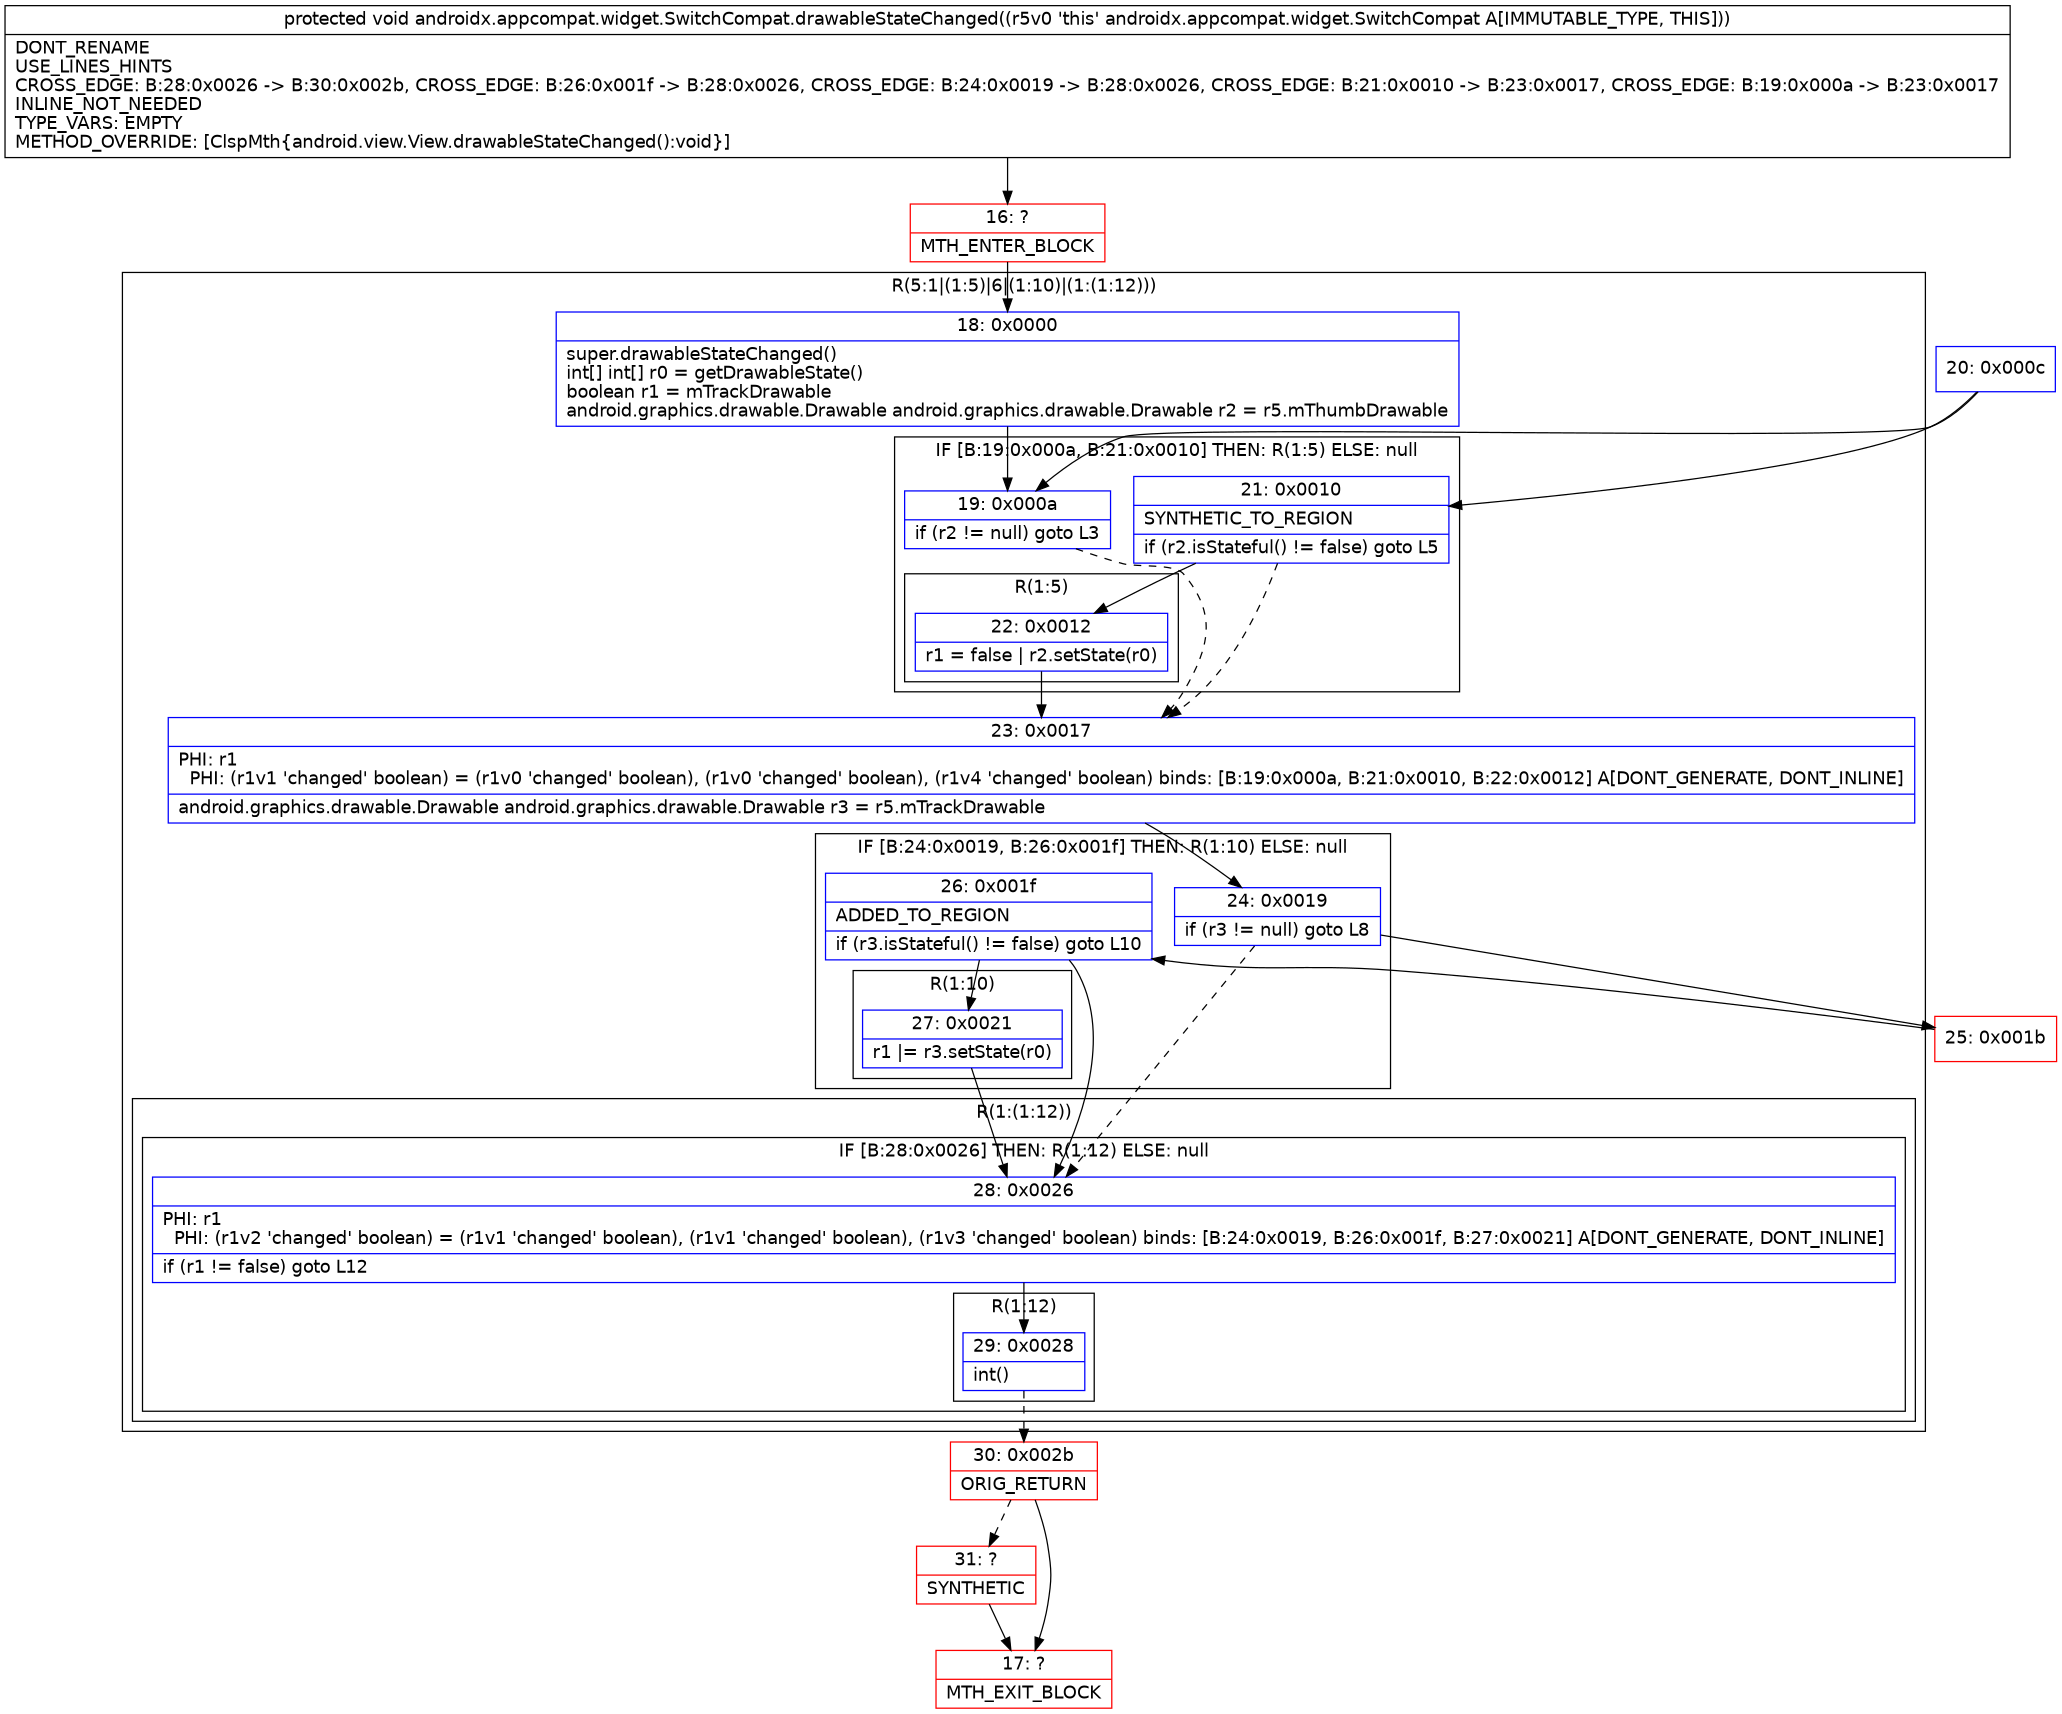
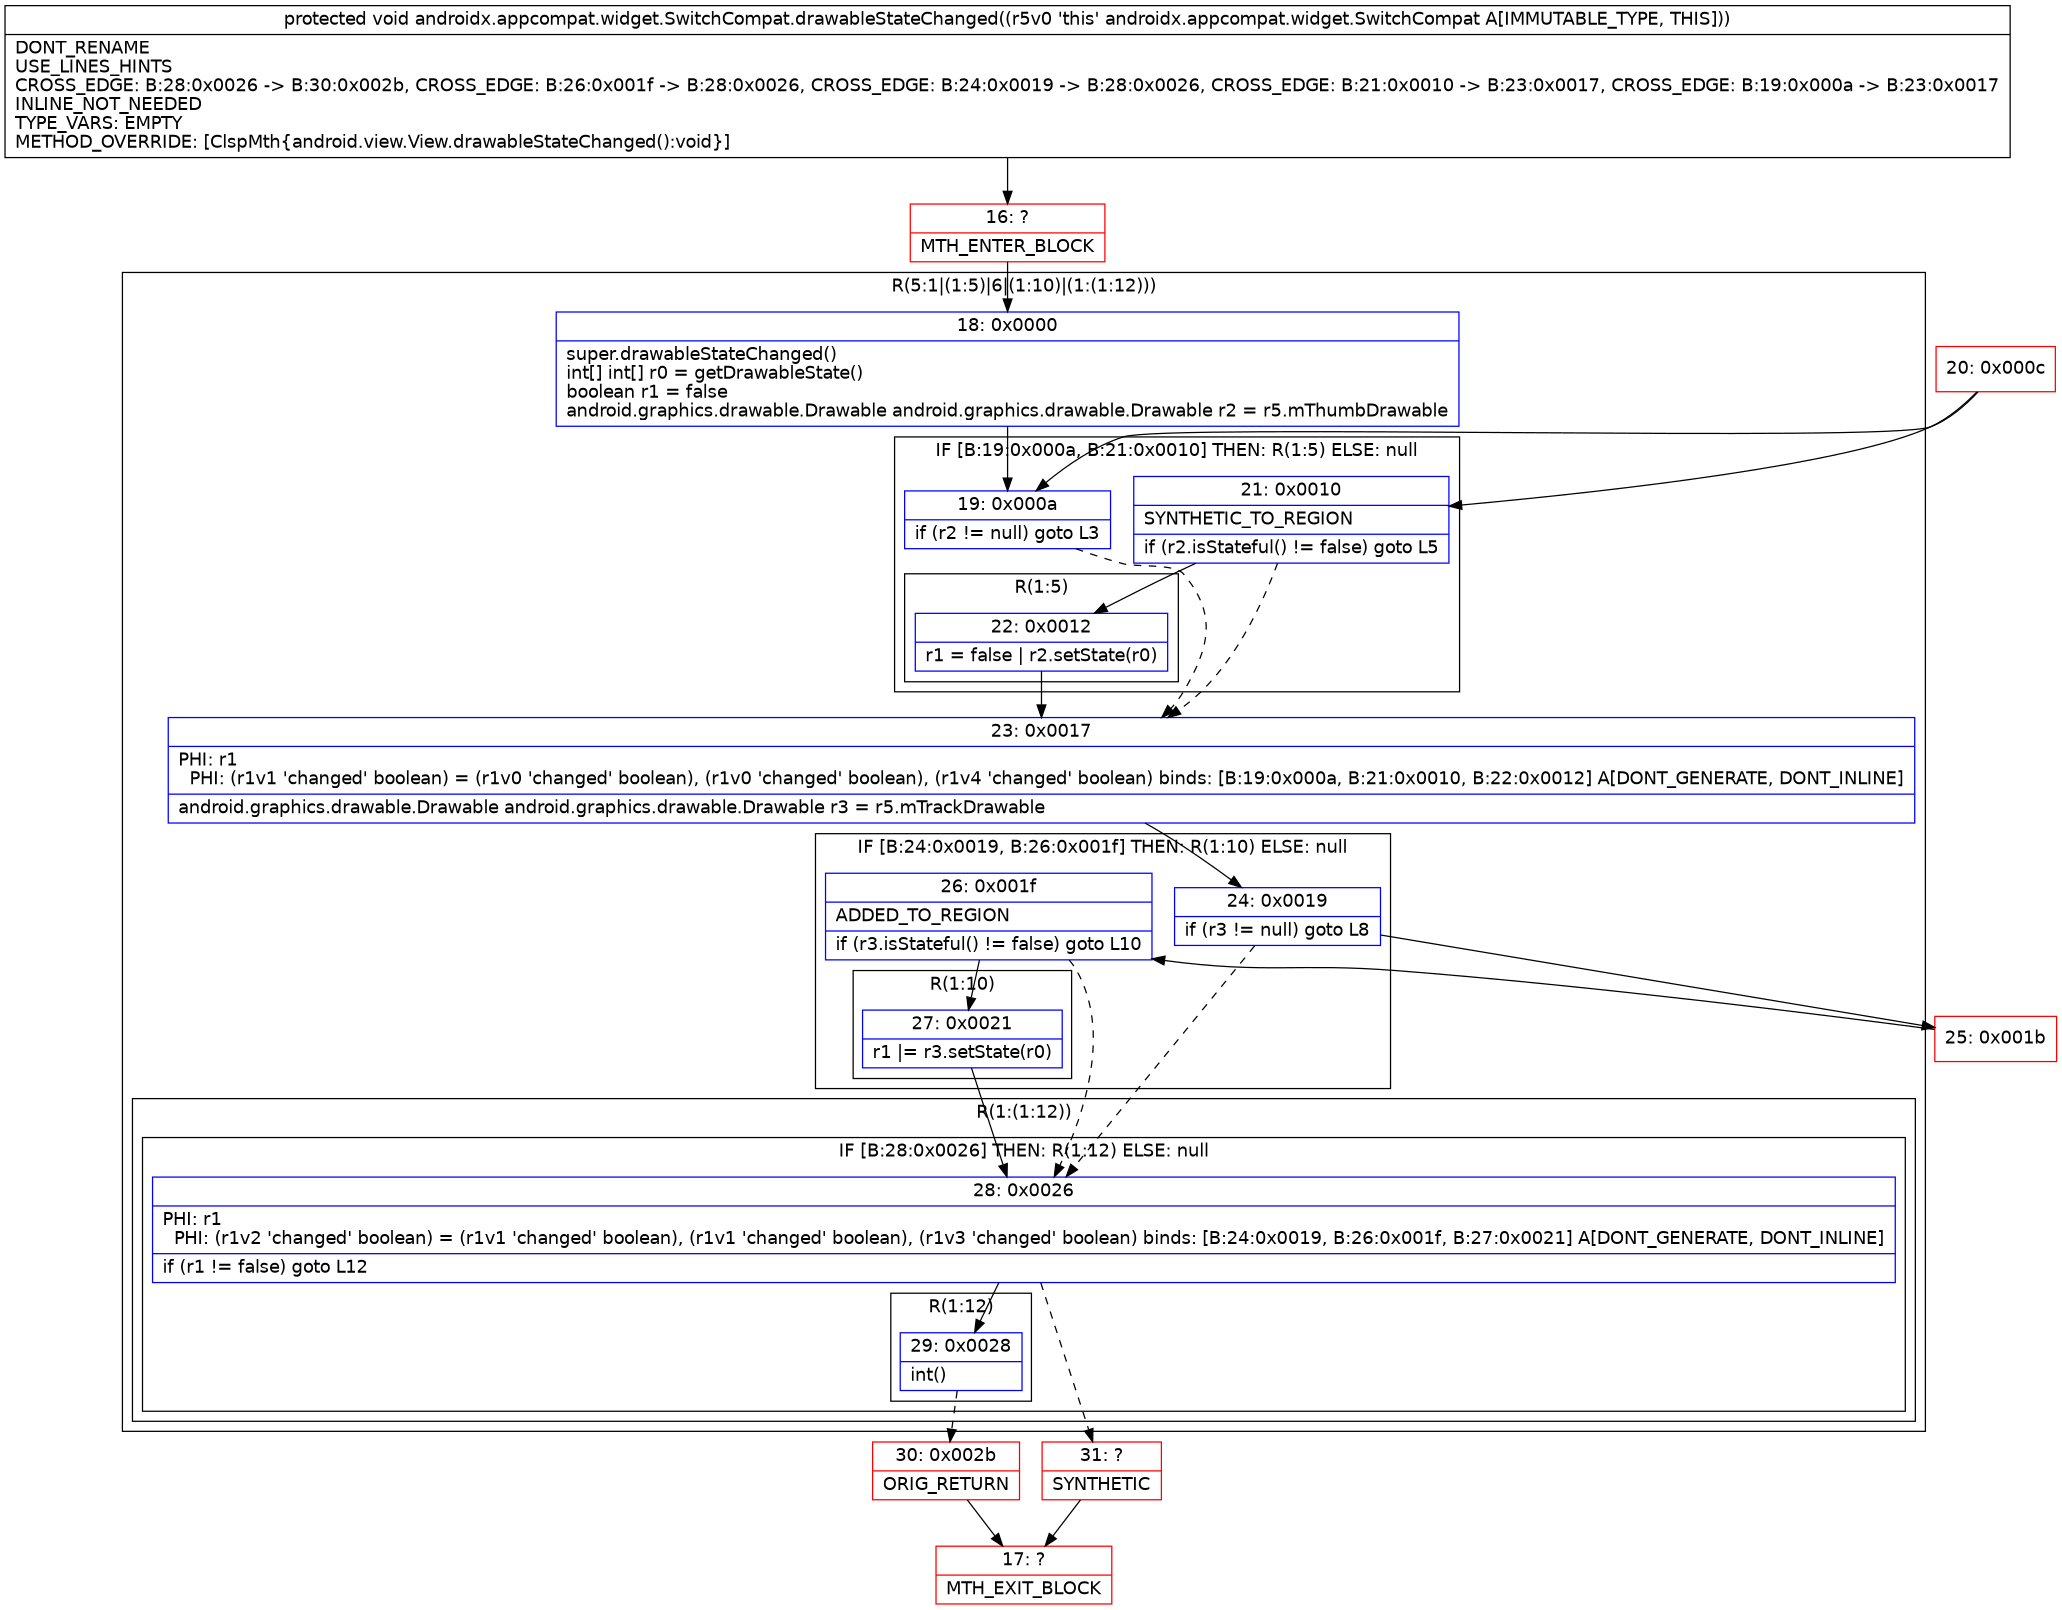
(1996, 369) -> (1996, 369)
(699, 392) -> (647, 392)
(1092, 1063) -> (1092, 1063)
(1003, 1517) -> (1065, 1356)
